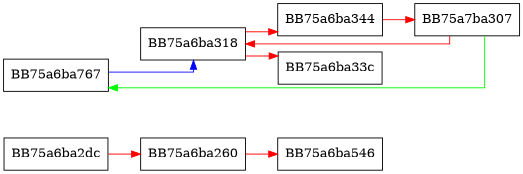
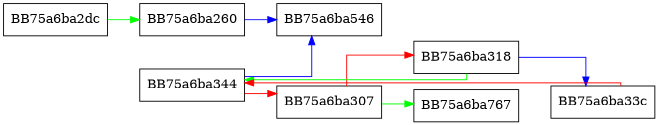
(467, 20) -> (329, 102)
(257, 32) -> (363, 80)
(257, 56) -> (562, 57)
(153, 72) -> none
none -> (312, 72)
none -> (476, 83)
(120, 154) -> (119, 20)
(257, 154) -> (256, 20)
